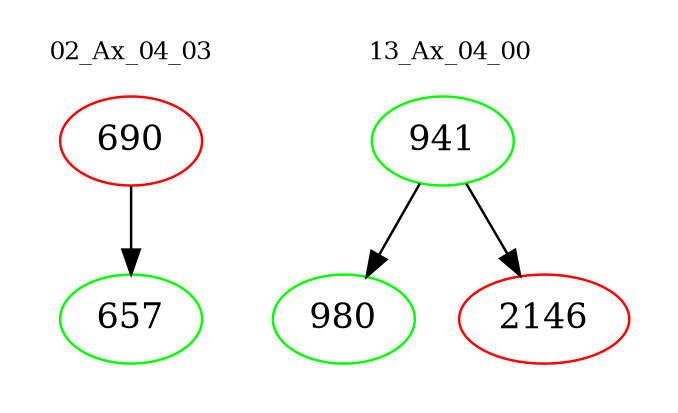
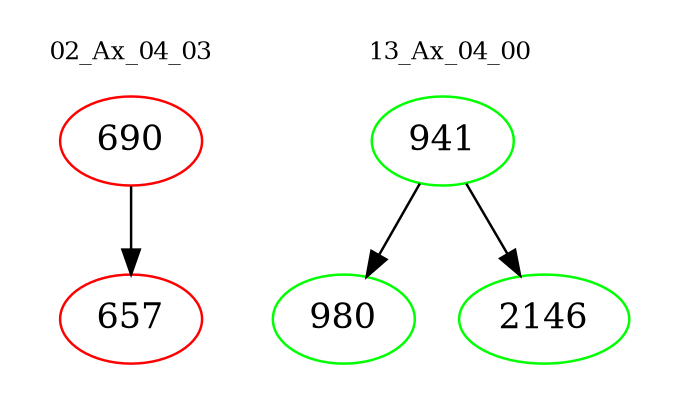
(131, 319) -> (131, 319)
(544, 319) -> (544, 319)
